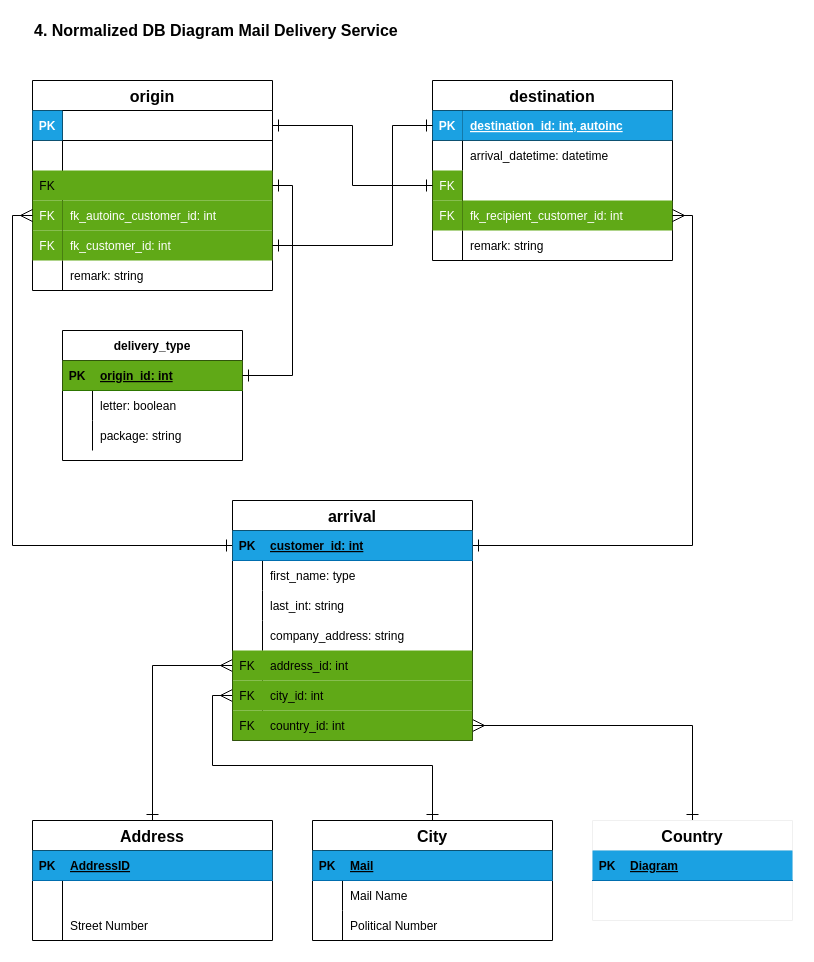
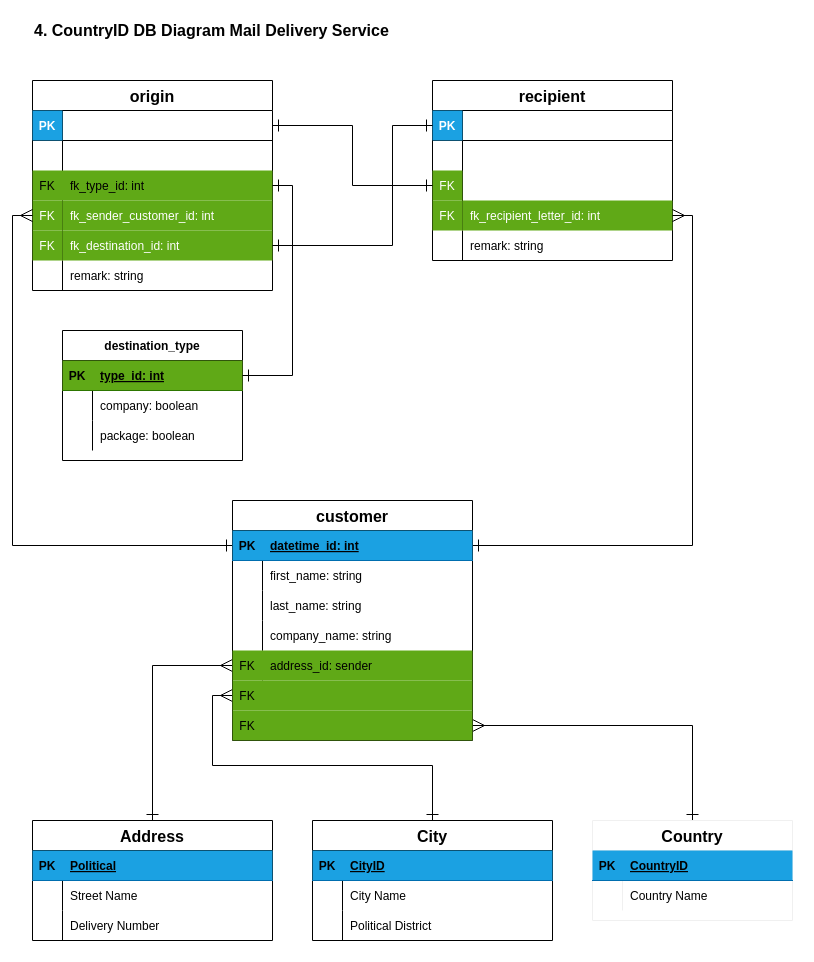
(209, 31) -> (209, 31)
(552, 97) -> (552, 97)
(568, 126) -> none
(568, 156) -> none
none -> (168, 186)
(153, 216) -> (151, 216)
(558, 216) -> (550, 216)
(128, 246) -> (135, 246)
(152, 346) -> (152, 346)
(138, 376) -> (134, 376)
(144, 406) -> (149, 406)
(146, 436) -> (149, 436)
(352, 517) -> (352, 517)
(318, 546) -> (316, 546)
(319, 576) -> (324, 576)
(316, 606) -> (321, 606)
(343, 636) -> (333, 636)
(314, 666) -> (326, 666)
(368, 696) -> none
(368, 726) -> none
(100, 866) -> (94, 866)
(360, 866) -> (369, 866)
(652, 866) -> (660, 866)
none -> (168, 896)
(376, 896) -> (377, 896)
none -> (708, 896)
(112, 926) -> (116, 926)
(396, 926) -> (400, 926)
